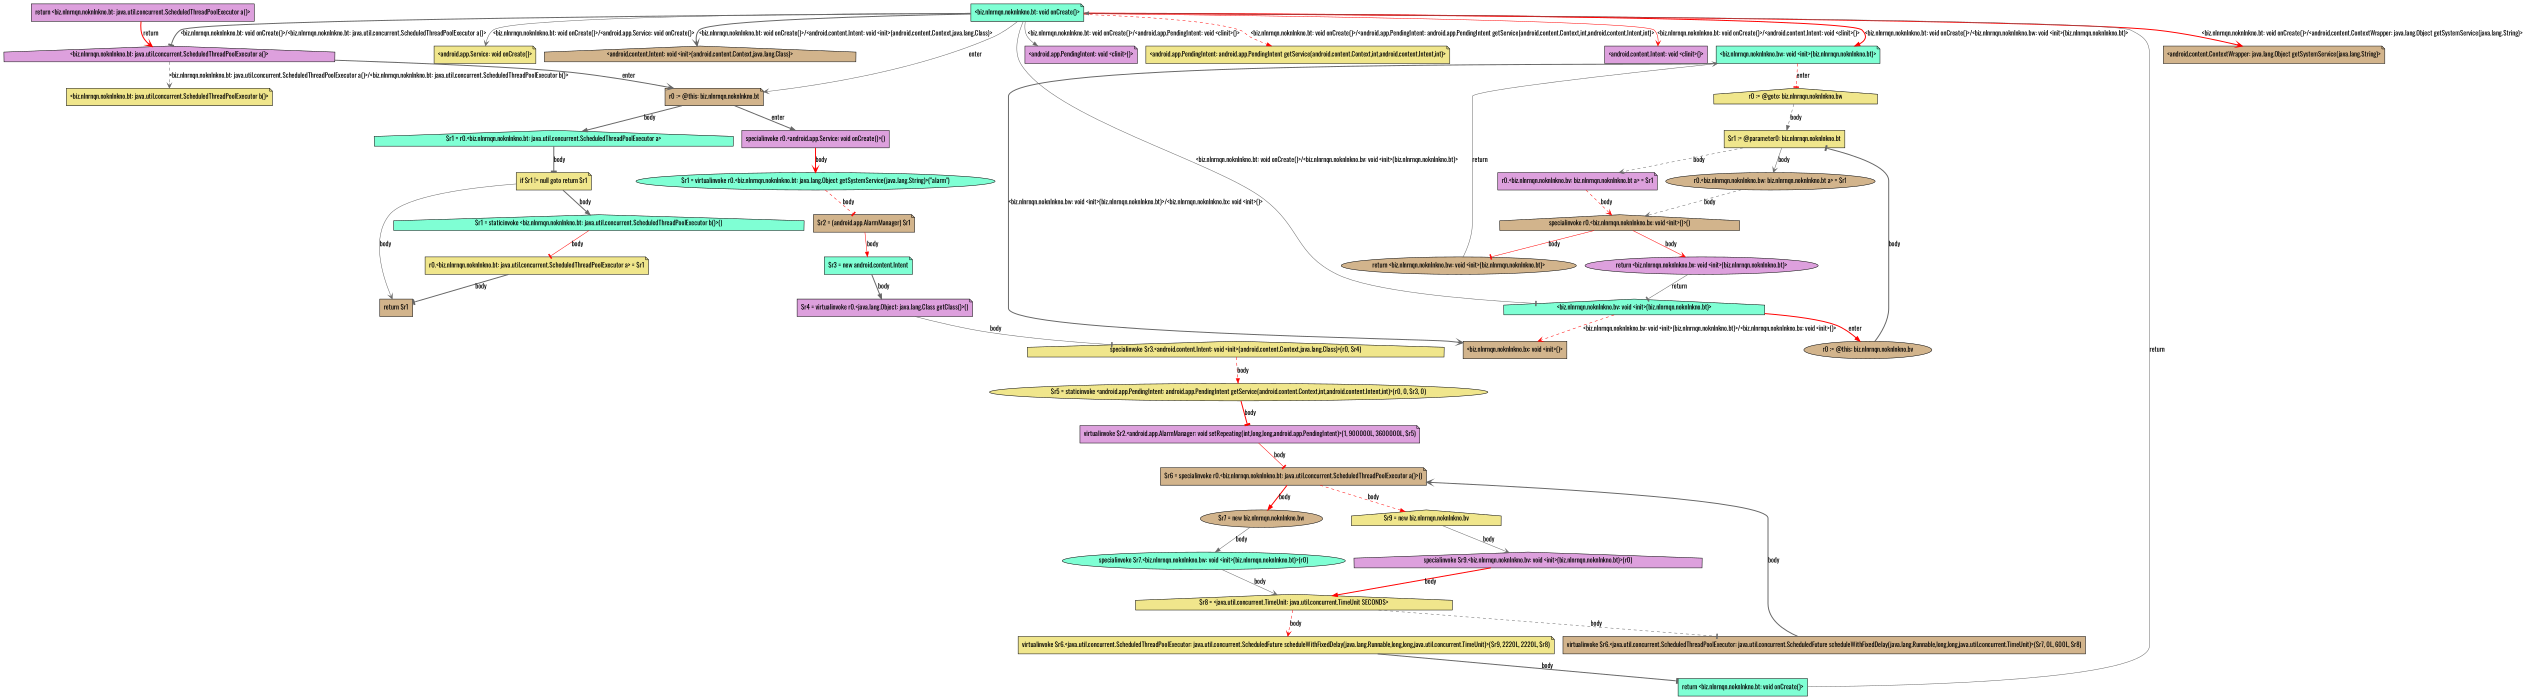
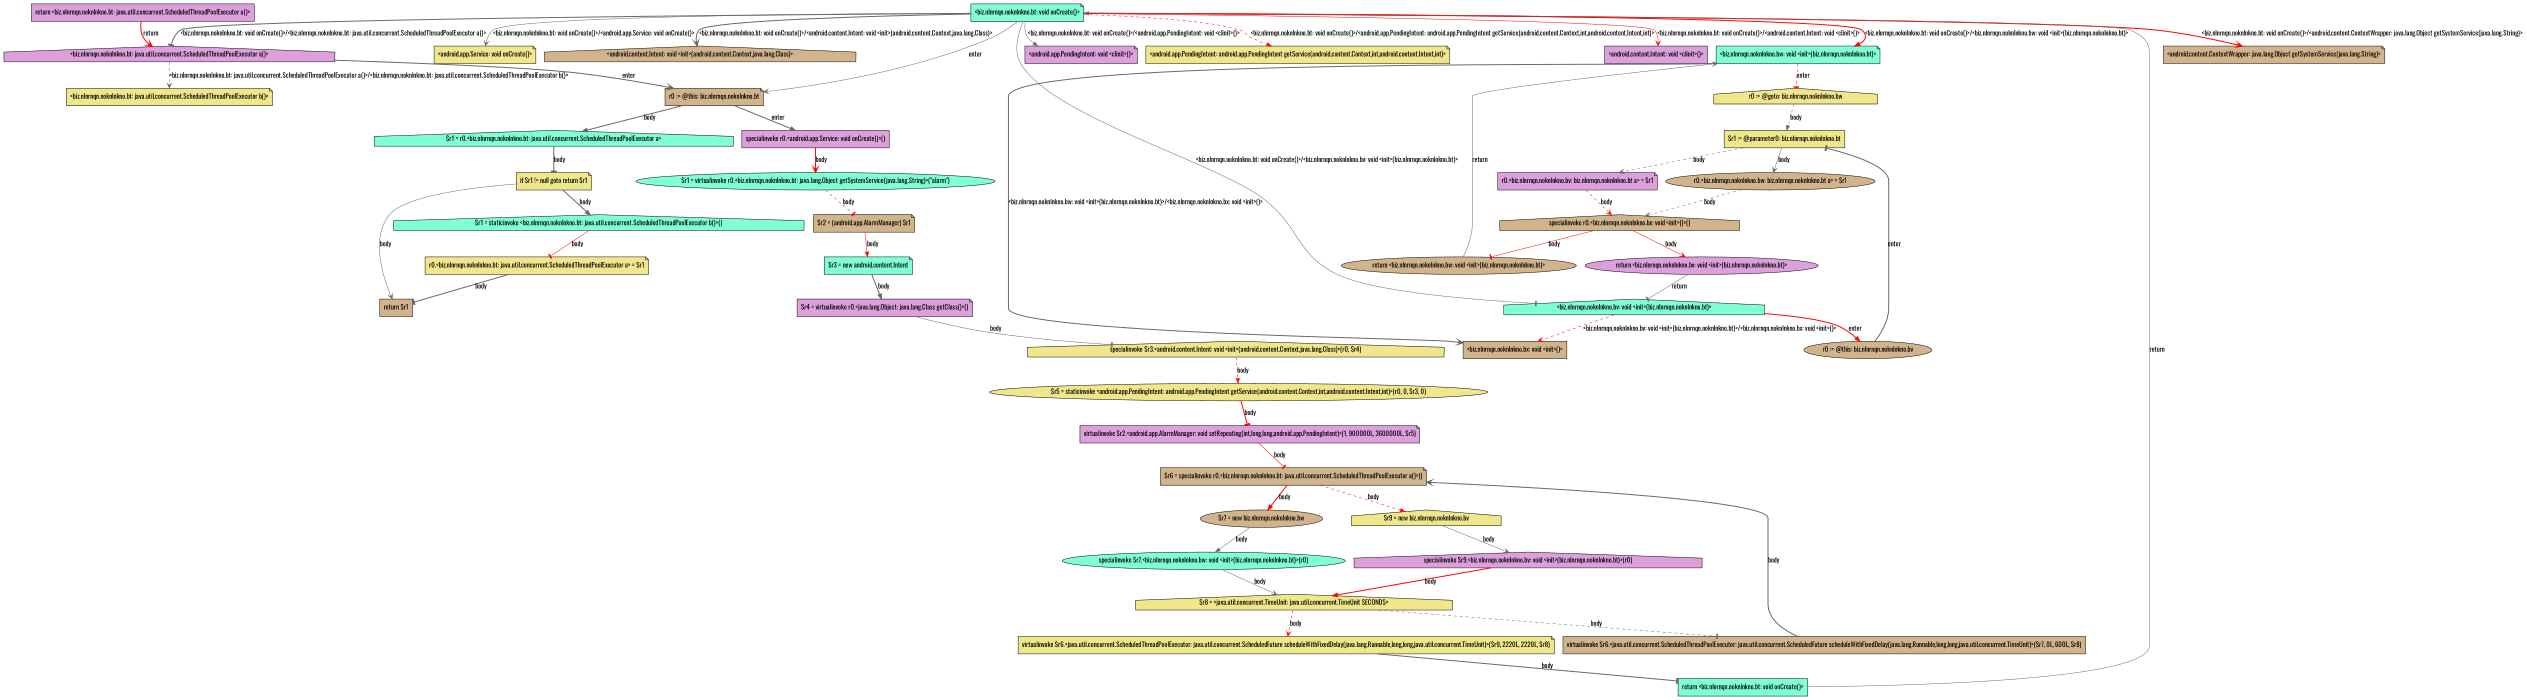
(1895, 245) -> (1895, 245)
